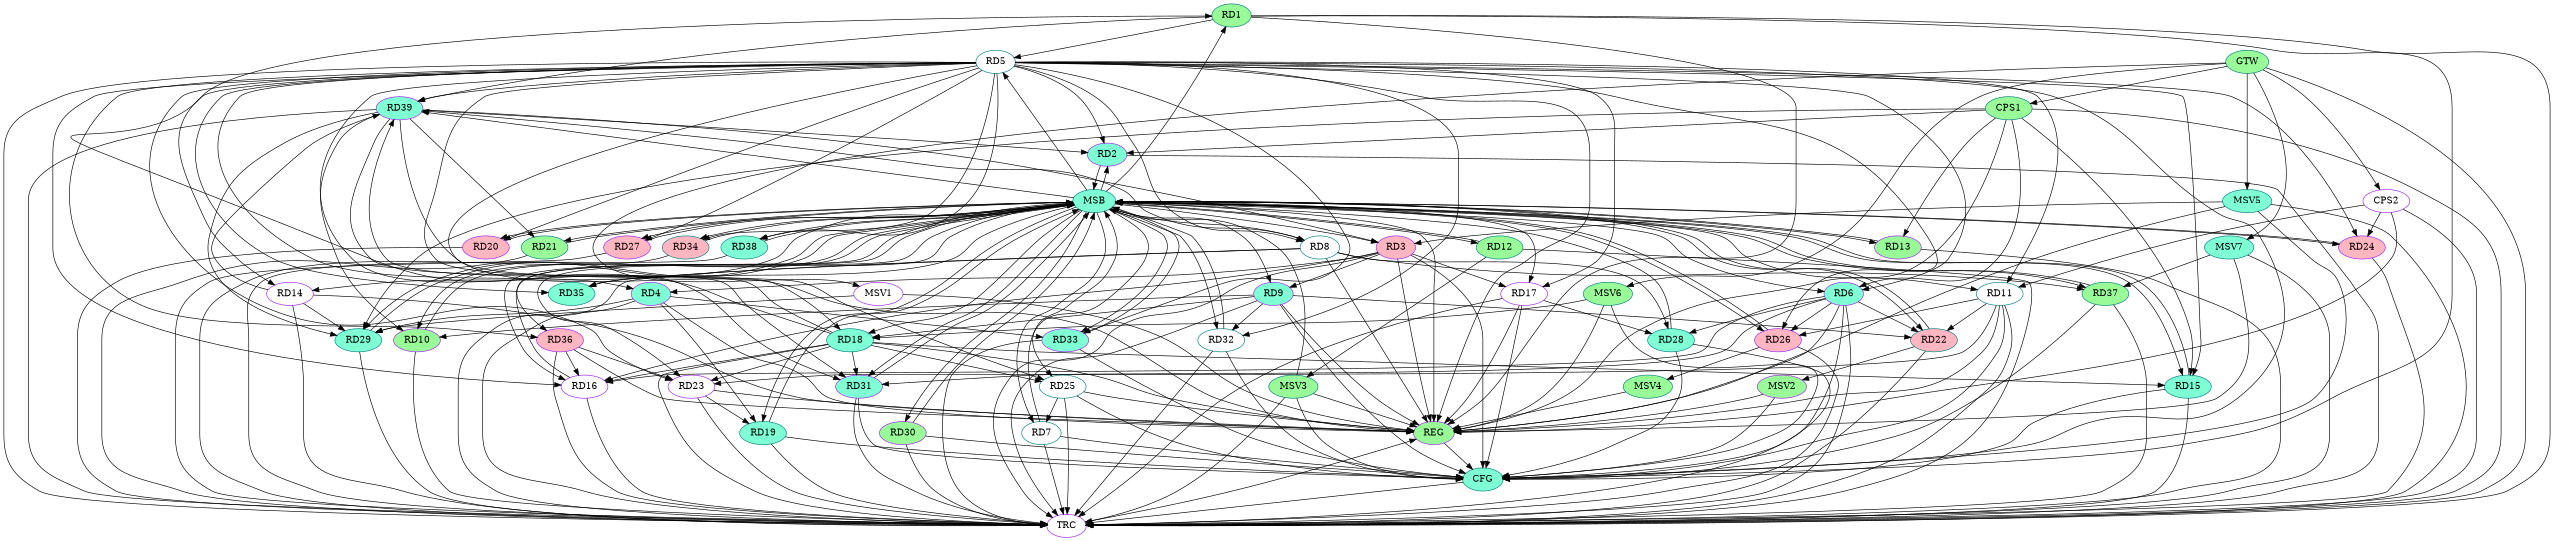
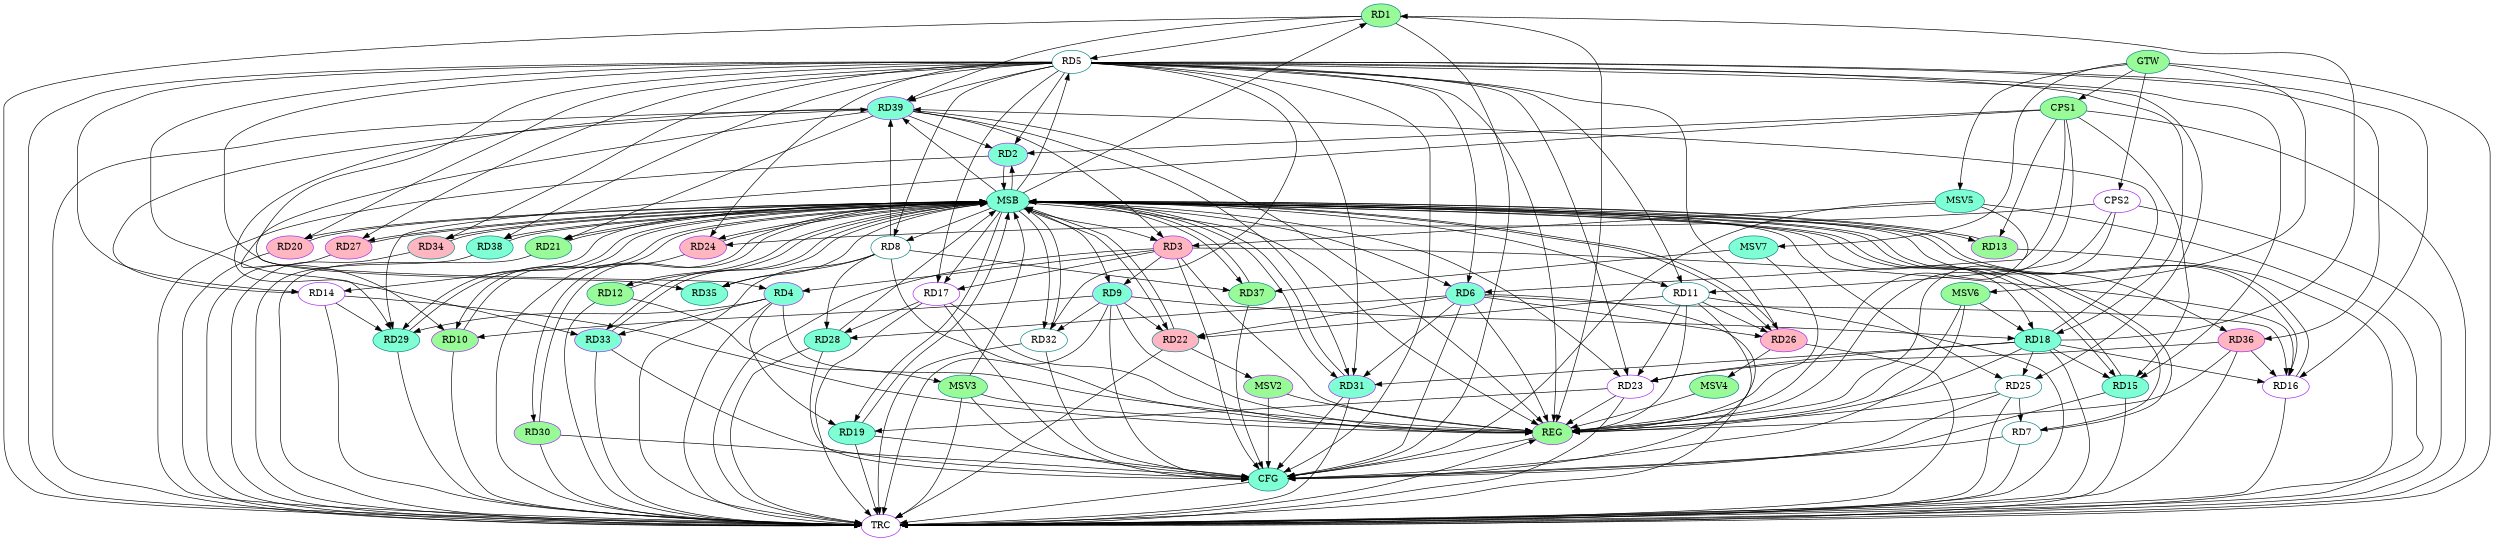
(878, 294) -> none
(2168, 500) -> none
(1981, 504) -> none
